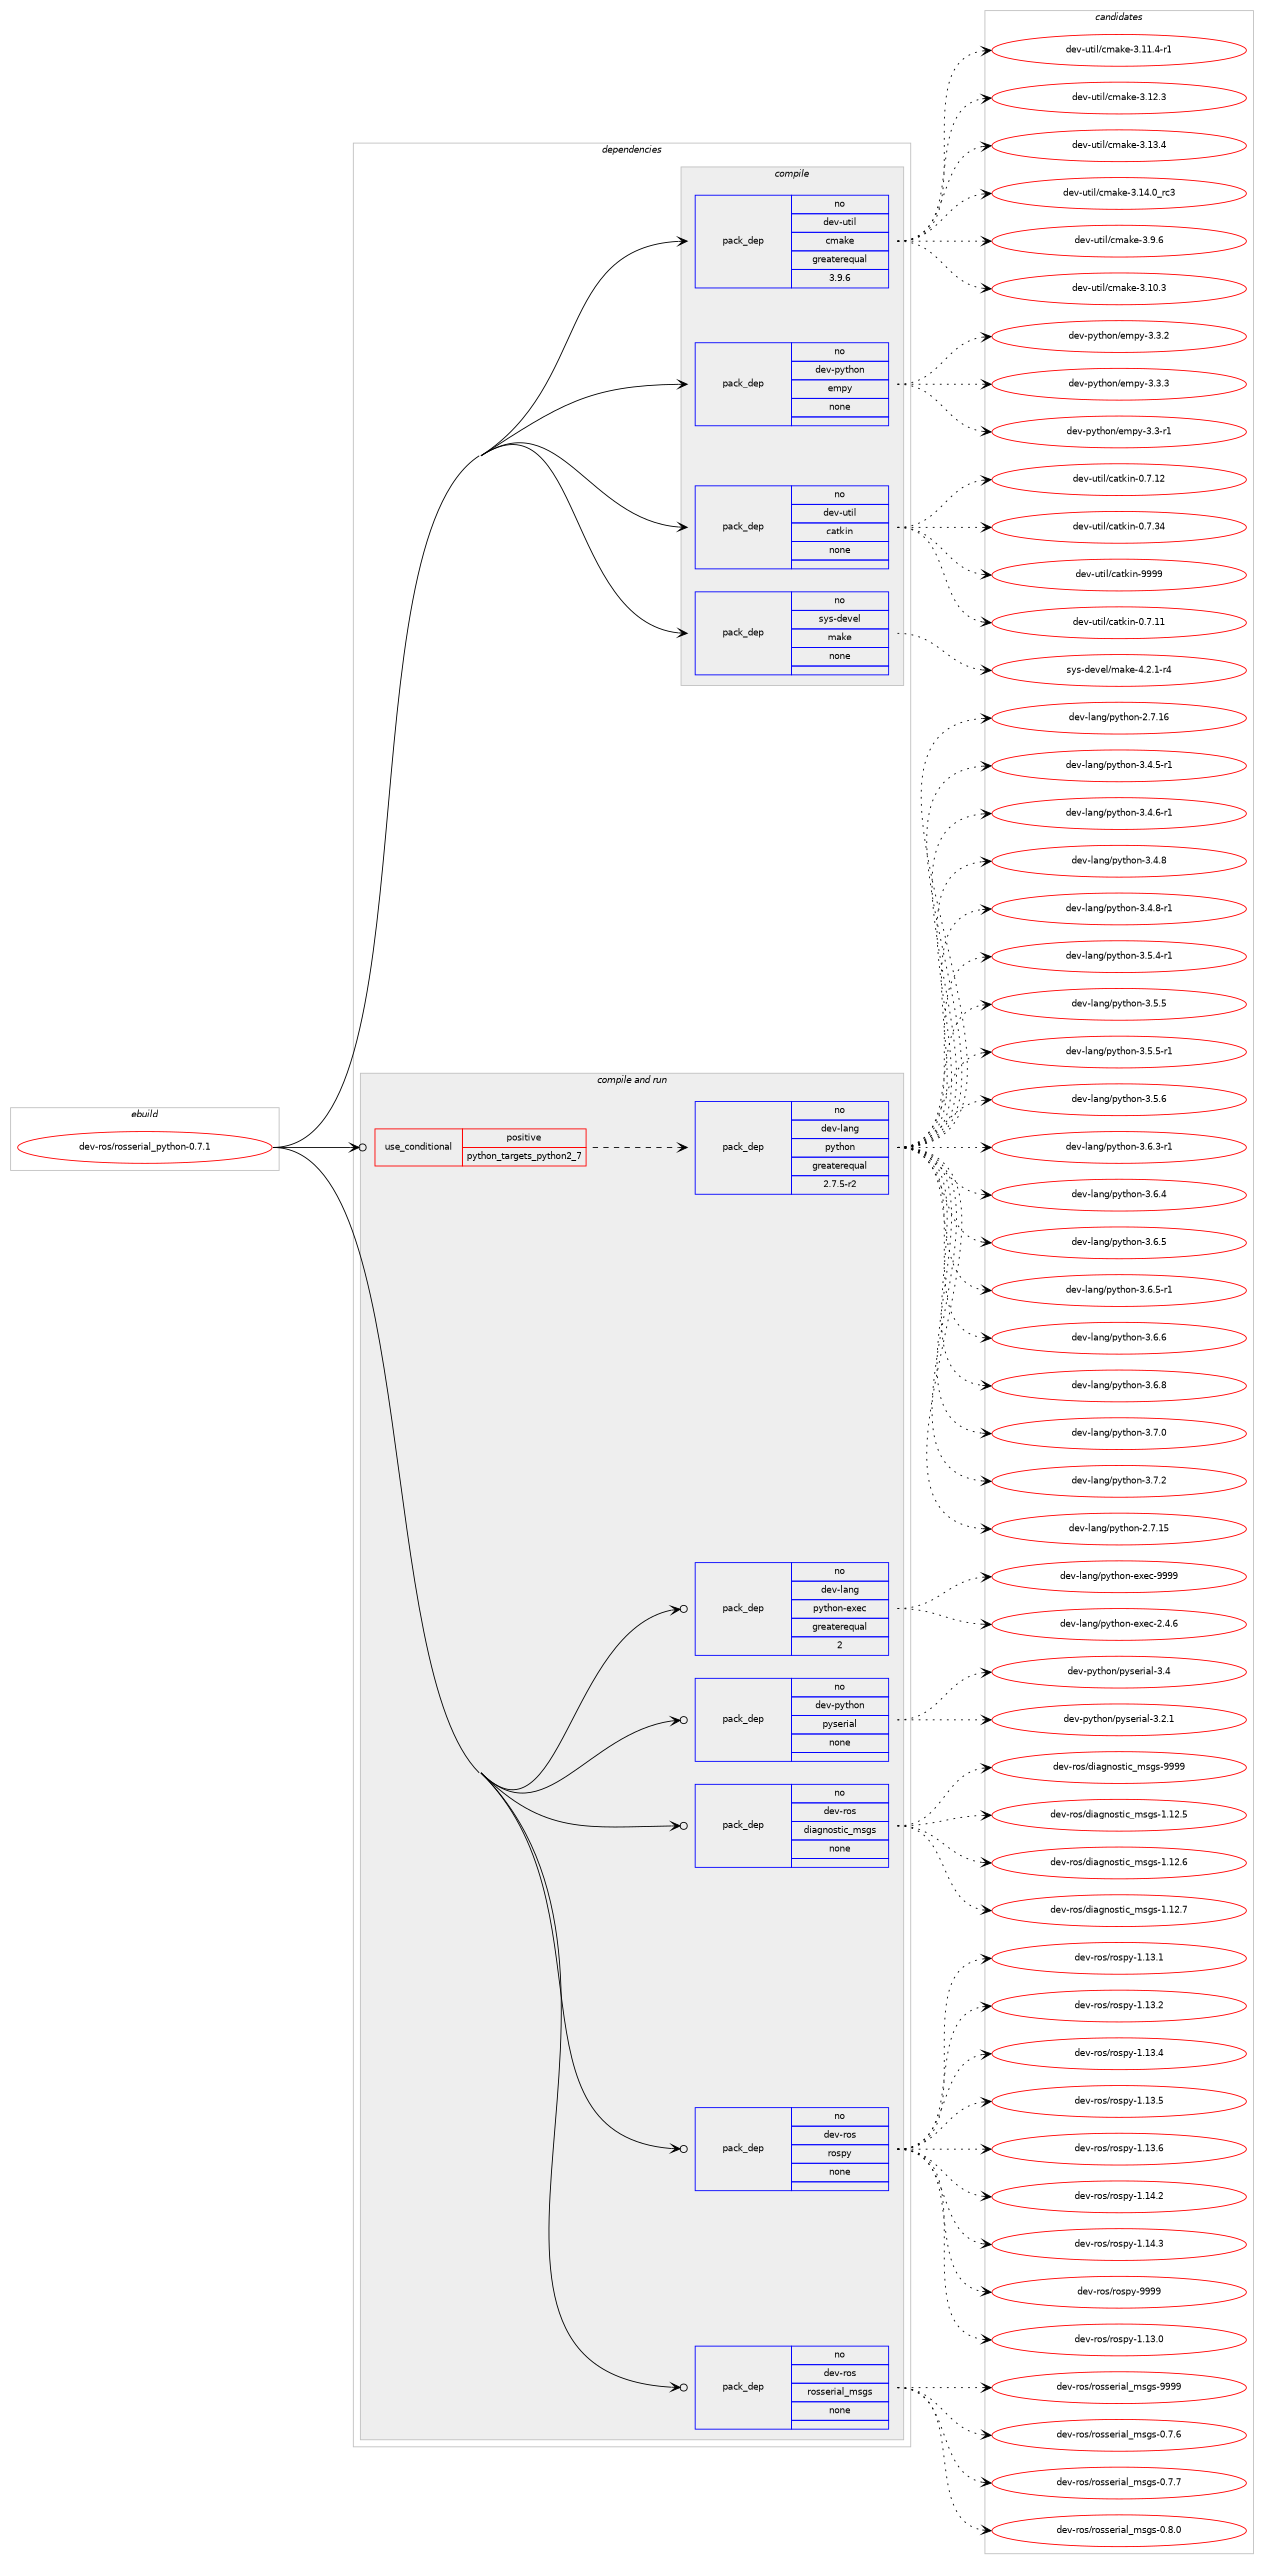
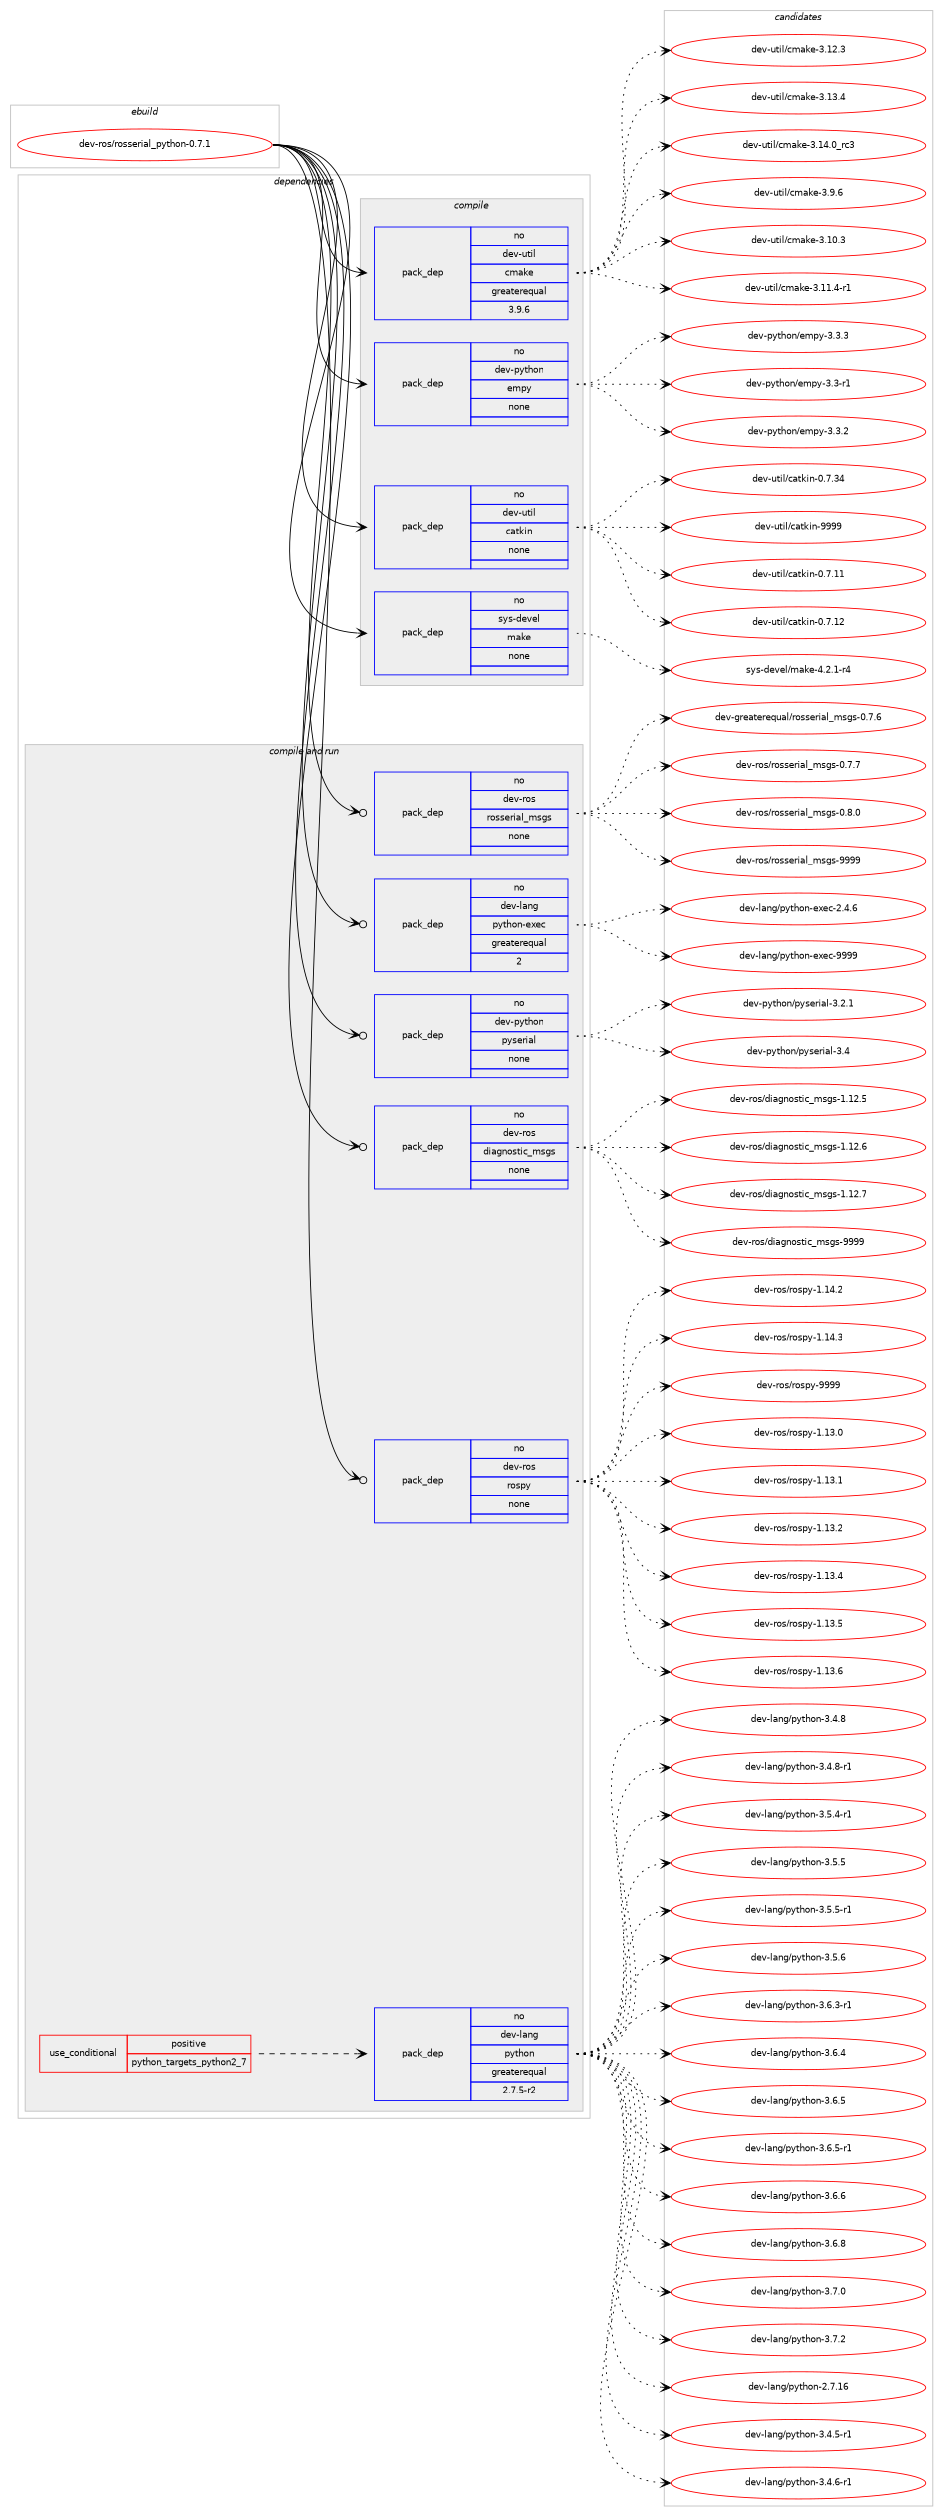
(311, 1147) -> none
(1119, 1529) -> none
(1119, 2435) -> (799, 718)
